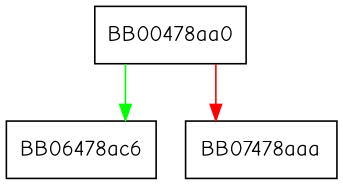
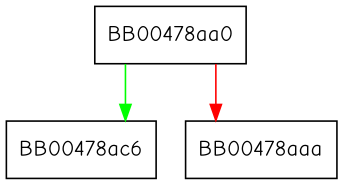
(81, 150) -> (81, 150)
(261, 150) -> (261, 150)
